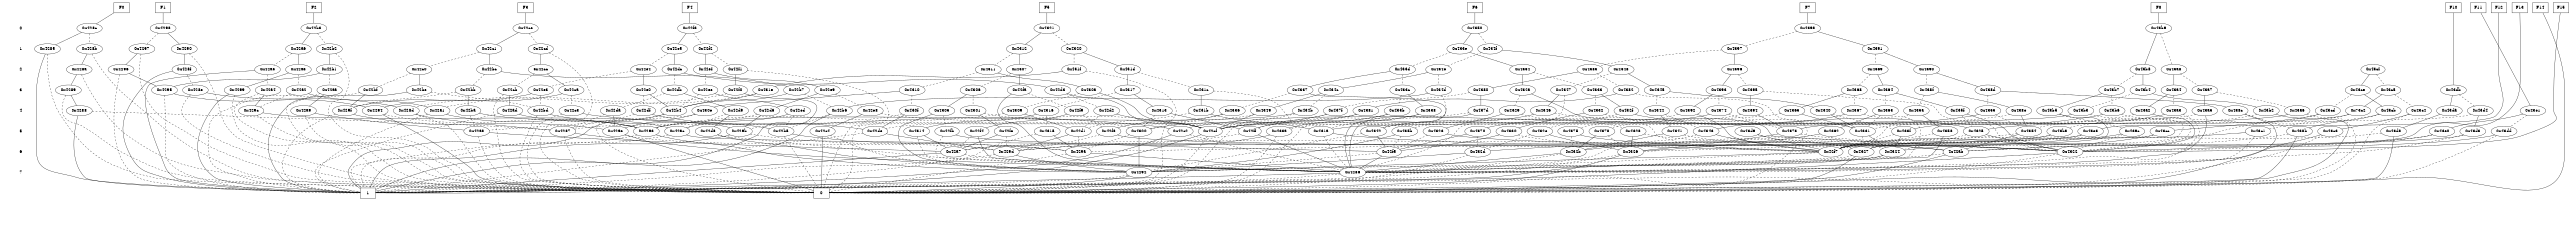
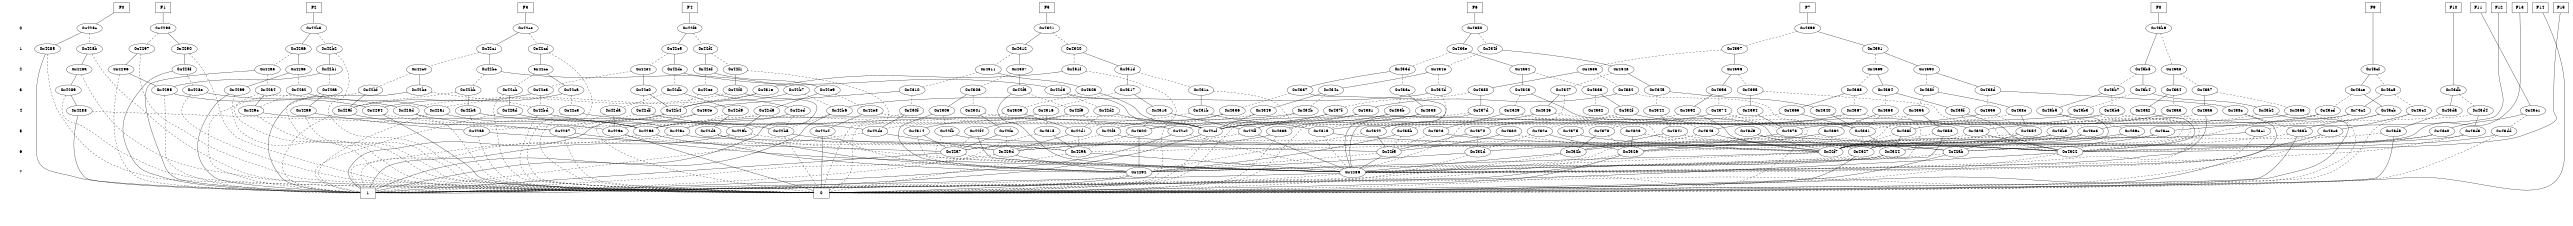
none -> (2373, 8)
(1565, 117) -> none
